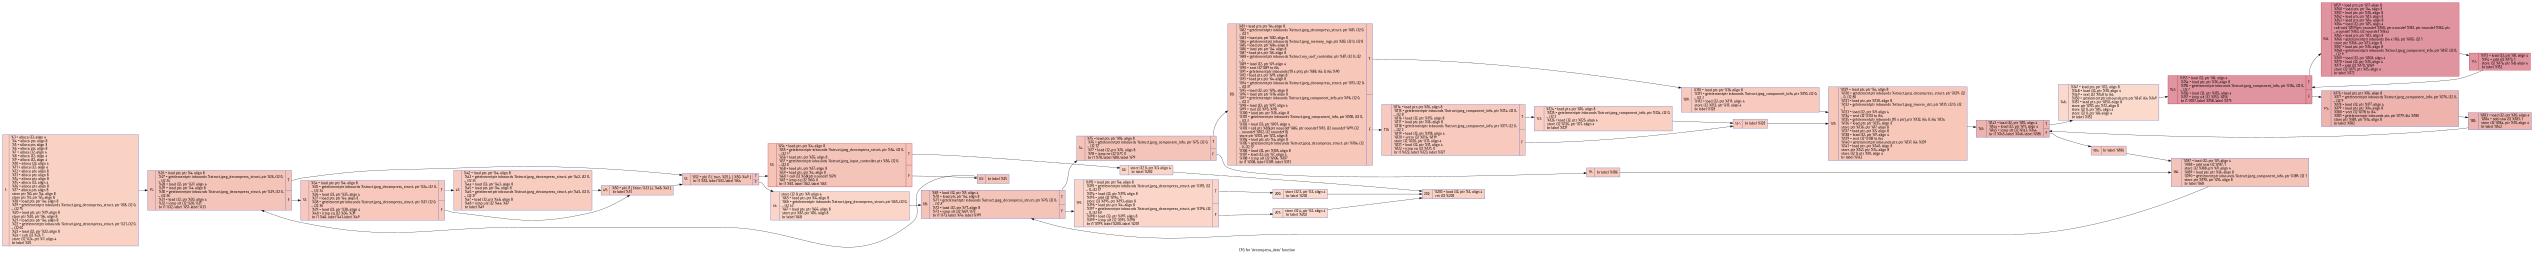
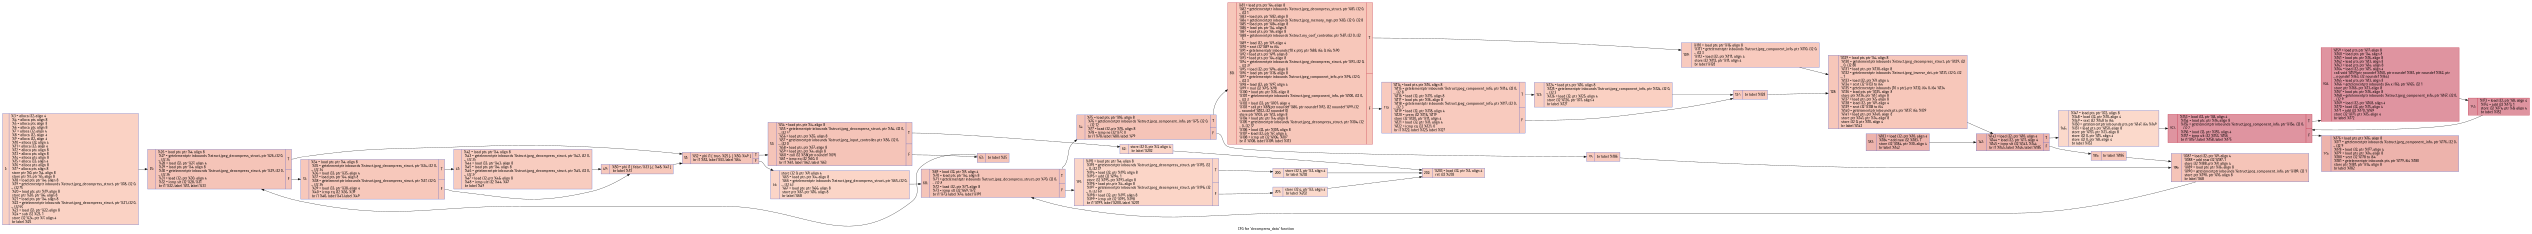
(1300, 95) -> (1300, 73)
(2462, 117) -> none
(840, 165) -> (840, 144)
